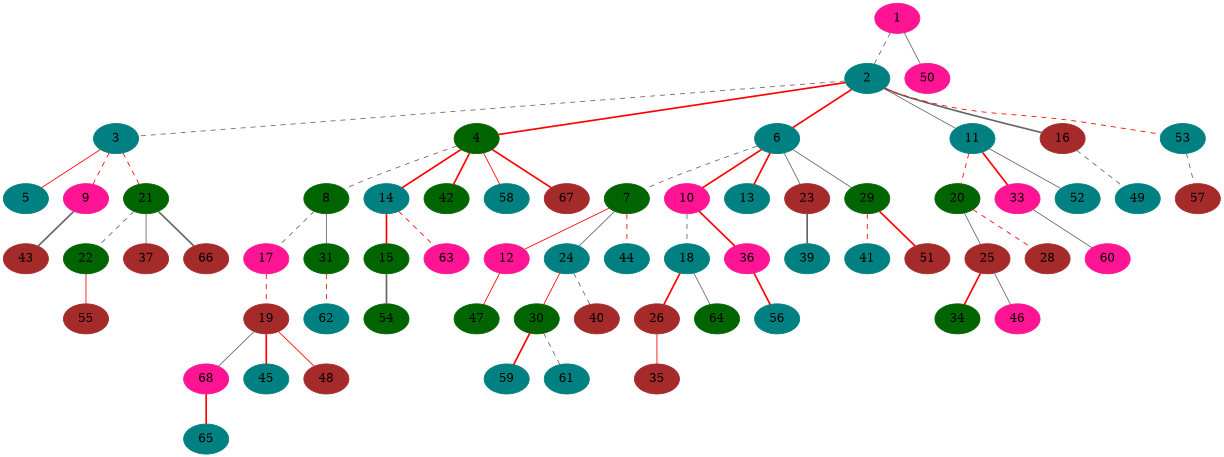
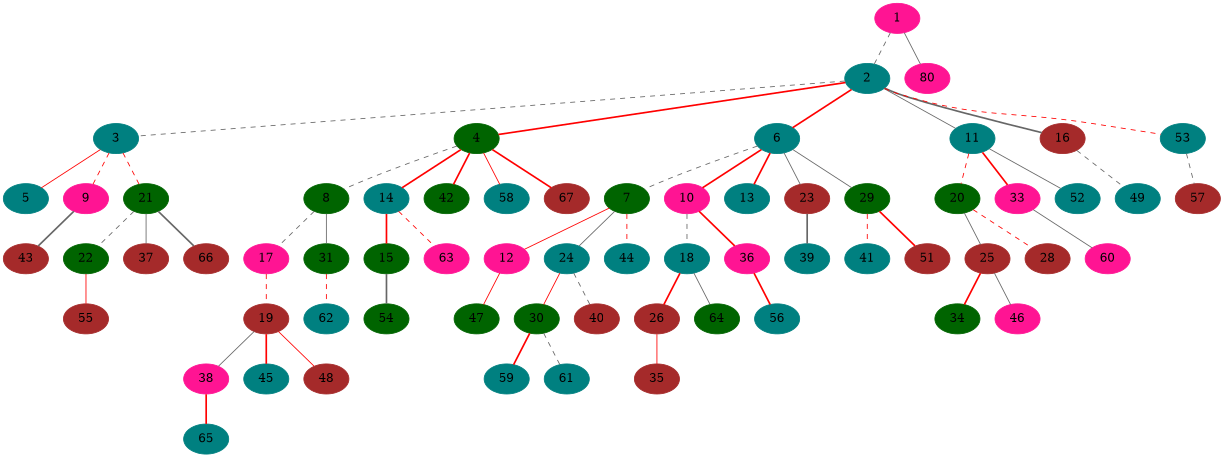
(927, 78) -> (927, 78)
(206, 379) -> (206, 379)
